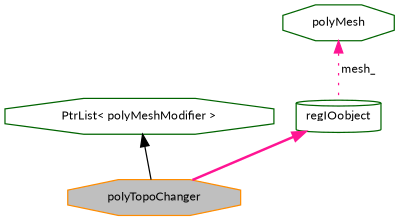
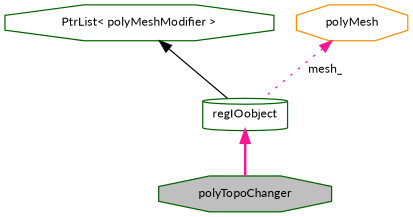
(339, 23) -> (352, 23)
(148, 163) -> (198, 74)
(154, 198) -> (245, 194)
